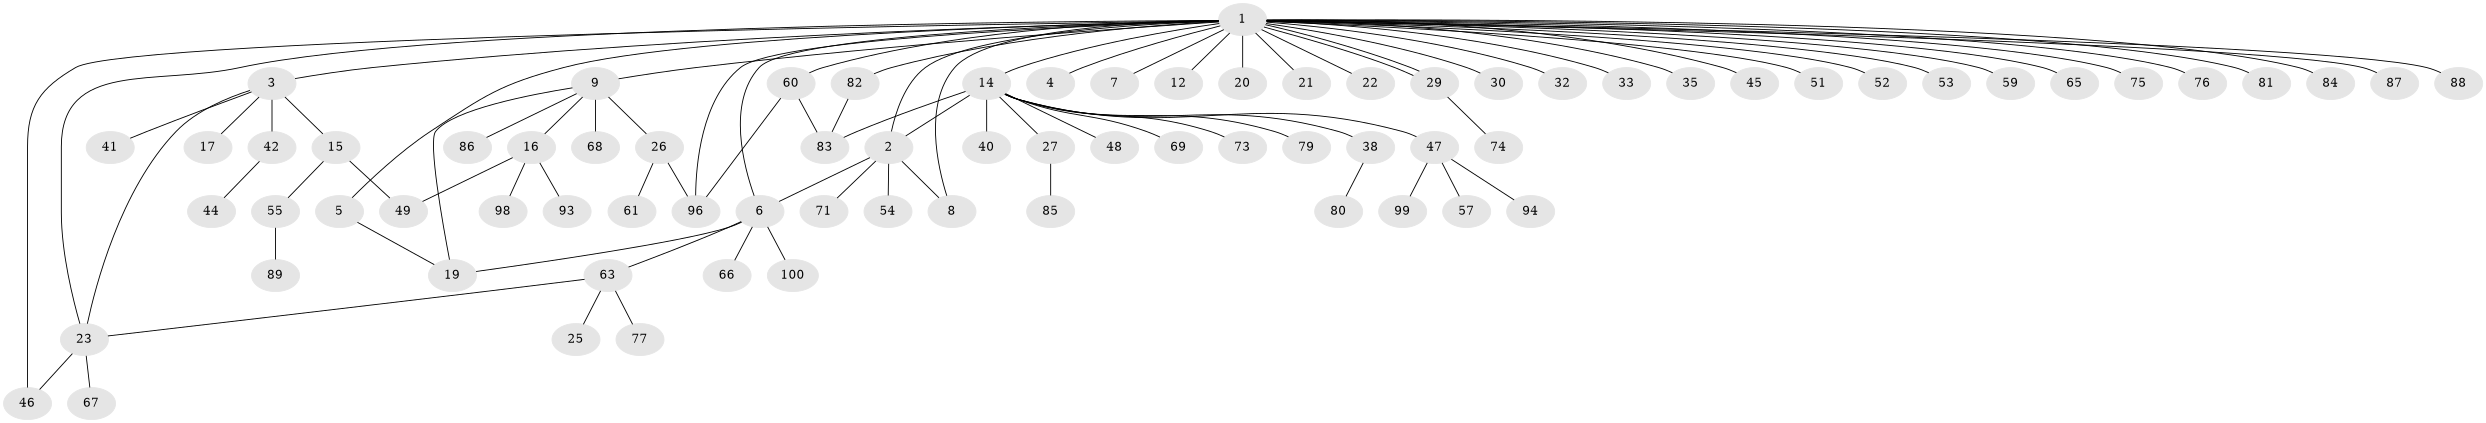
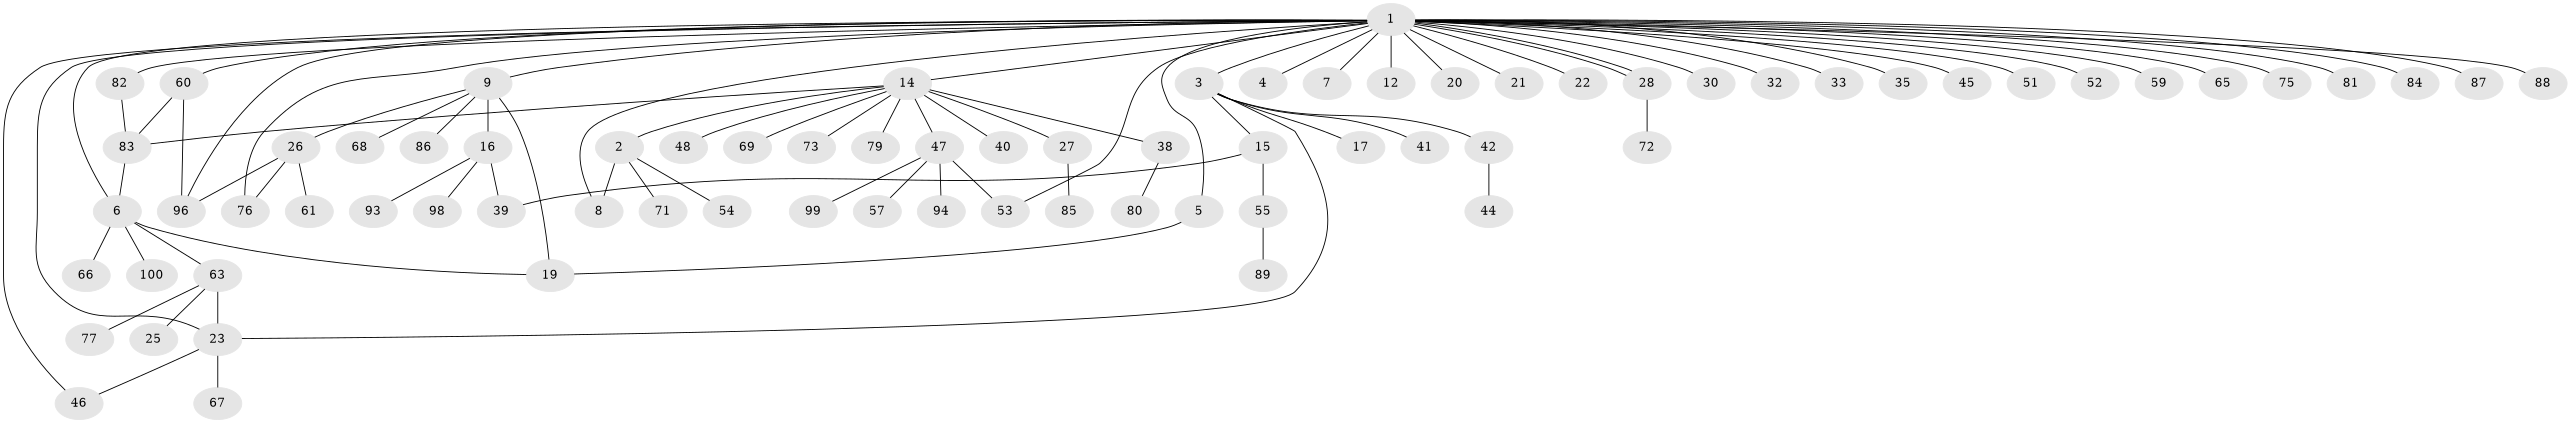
(1033, 37) -> none
(1435, 84) -> (1647, 84)
(1499, 148) -> (1647, 148)
none -> (967, 174)
none -> (271, 180)
(824, 180) -> (122, 179)
(404, 212) -> (501, 212)
